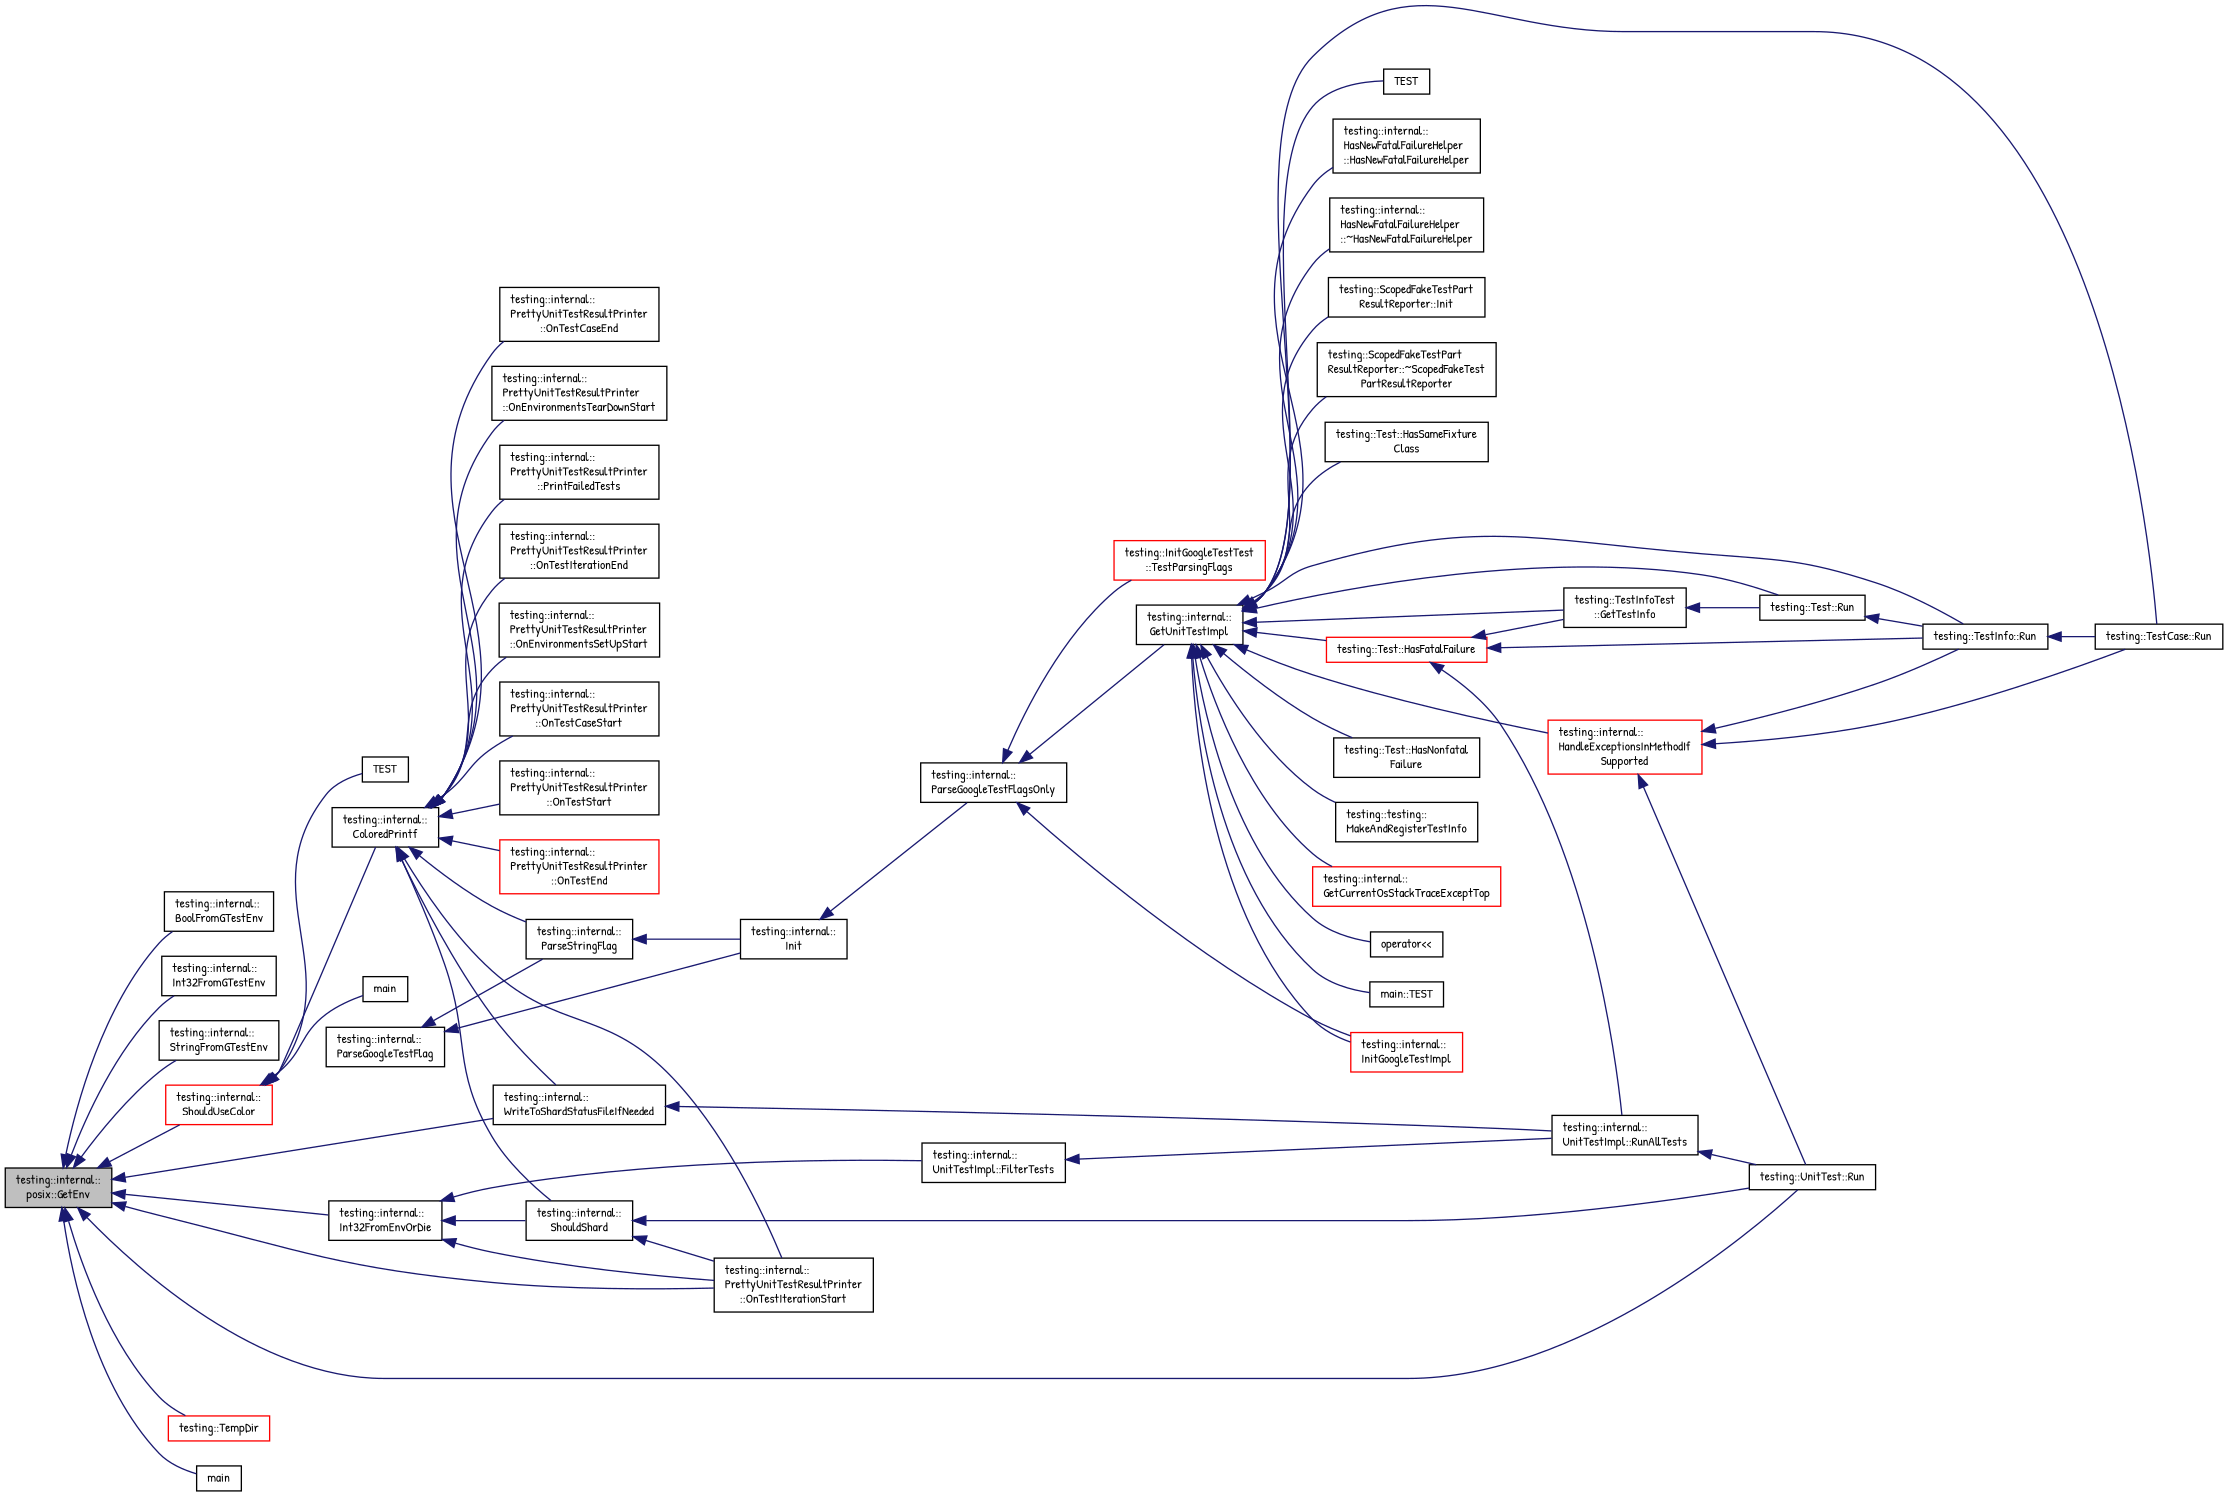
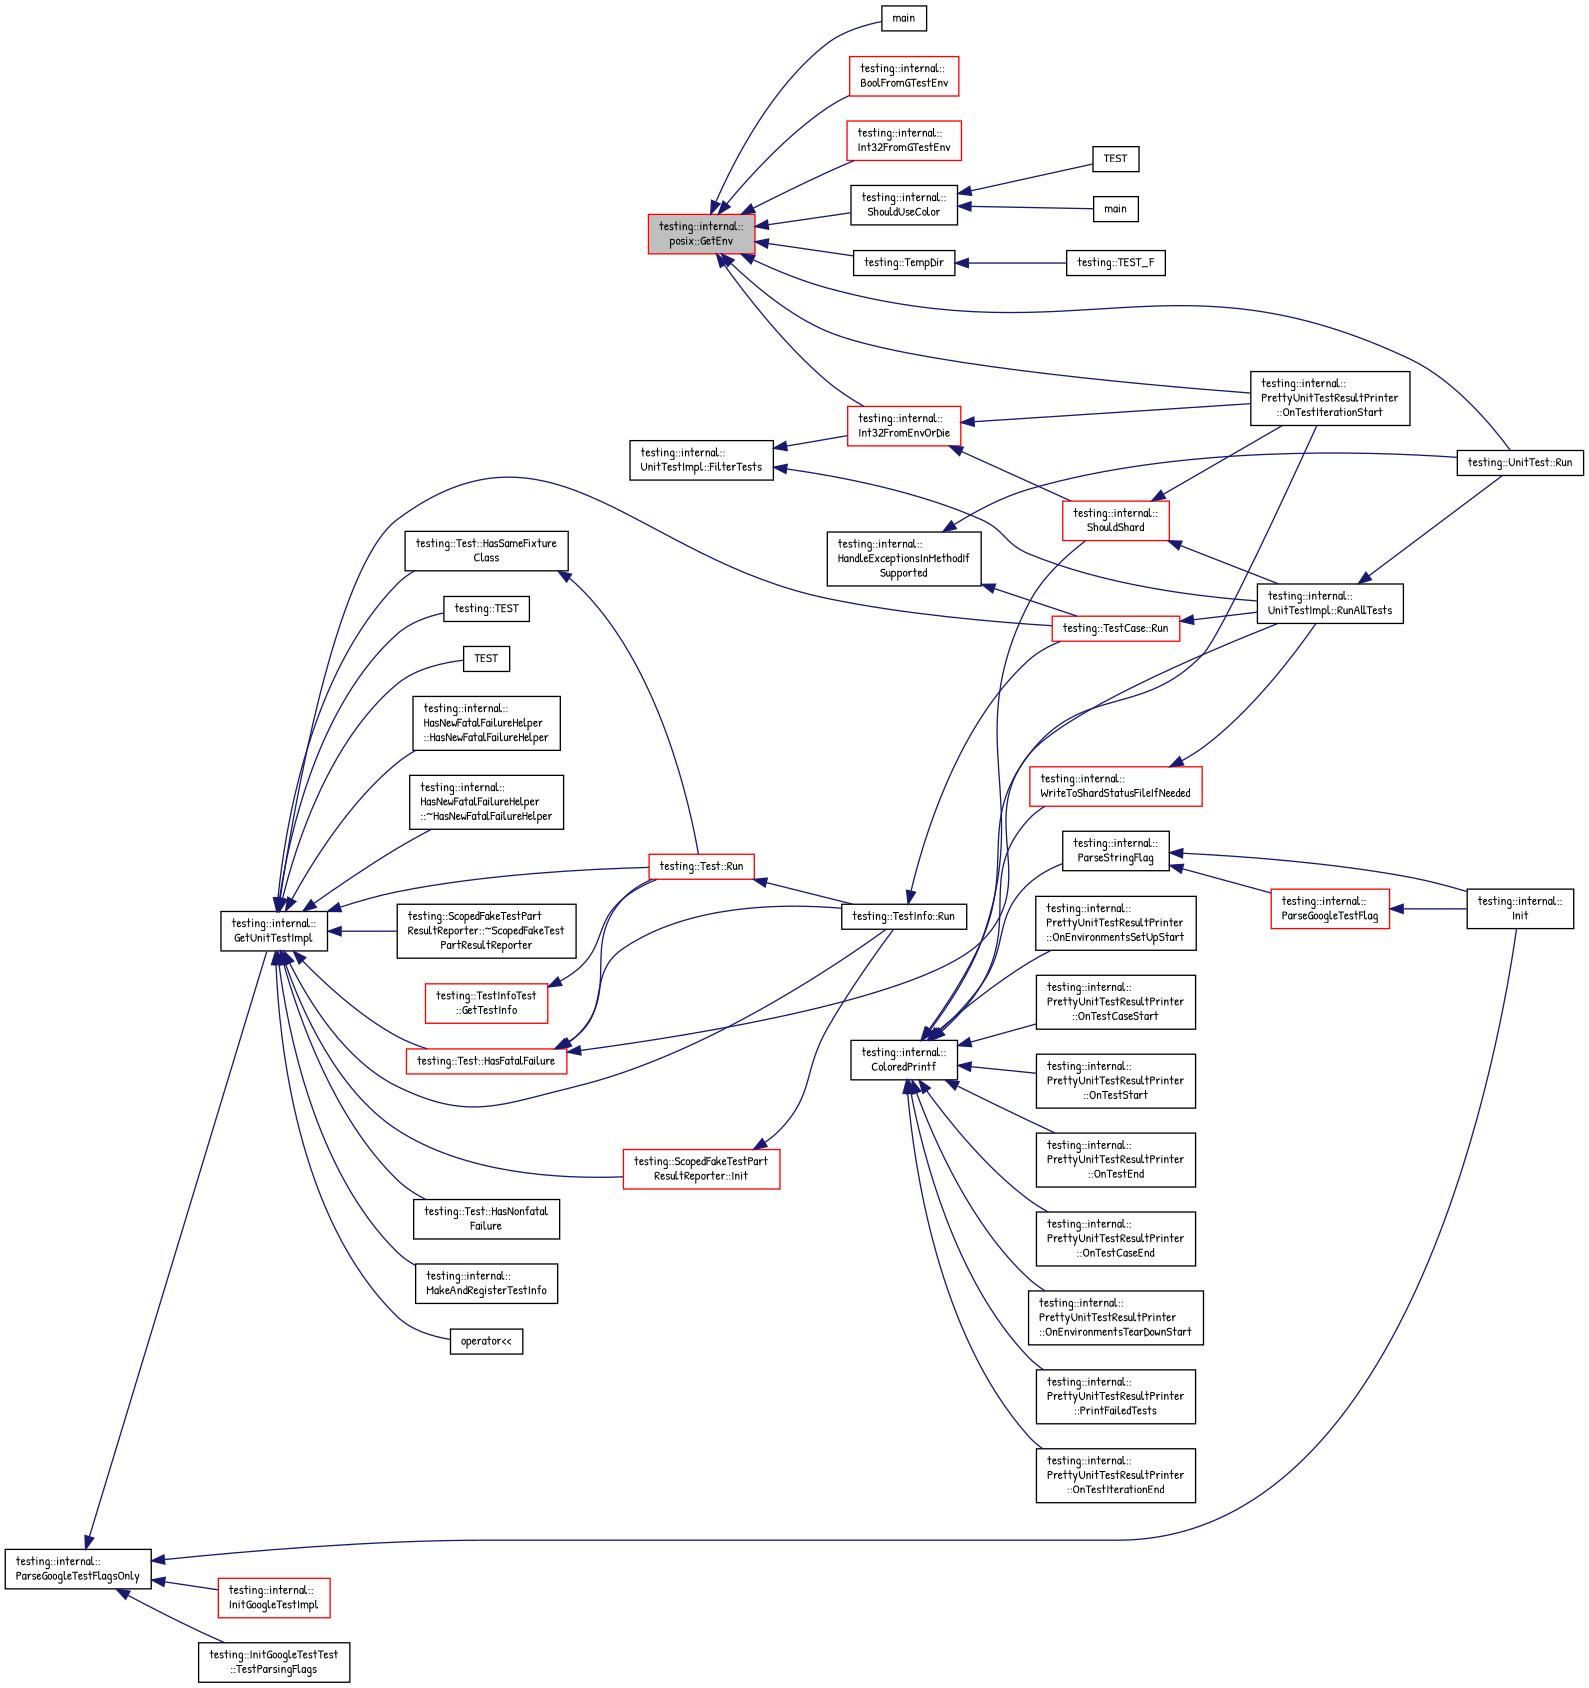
none -> (1116, 263)
(1407, 297) -> (702, 1169)
(1190, 560) -> (274, 1663)
(1625, 608) -> (487, 1004)
(1812, 608) -> (702, 867)
(1410, 616) -> none
none -> (1216, 617)
(1524, 627) -> (601, 955)
(2159, 637) -> (1116, 629)
(1839, 696) -> (824, 1035)
(1395, 698) -> none
none -> (655, 706)
(1625, 747) -> (904, 559)
(1407, 822) -> (487, 1284)
(899, 857) -> (1034, 1540)
(579, 867) -> (1116, 1160)
(1229, 871) -> none
(1407, 886) -> none
(219, 911) -> (904, 76)
(326, 963) -> none
(219, 976) -> (904, 141)
(488, 990) -> (1227, 881)
(1407, 994) -> (487, 609)
(219, 1040) -> none
(385, 1047) -> (1330, 909)
(219, 1105) -> (904, 205)
(579, 1105) -> (1116, 787)
(309, 1148) -> none
(686, 1166) -> (817, 441)
(59, 1188) -> (702, 234)
(385, 1221) -> (904, 426)
(579, 1221) -> (1116, 521)
(1199, 1221) -> (1230, 565)
(219, 1428) -> (904, 263)
